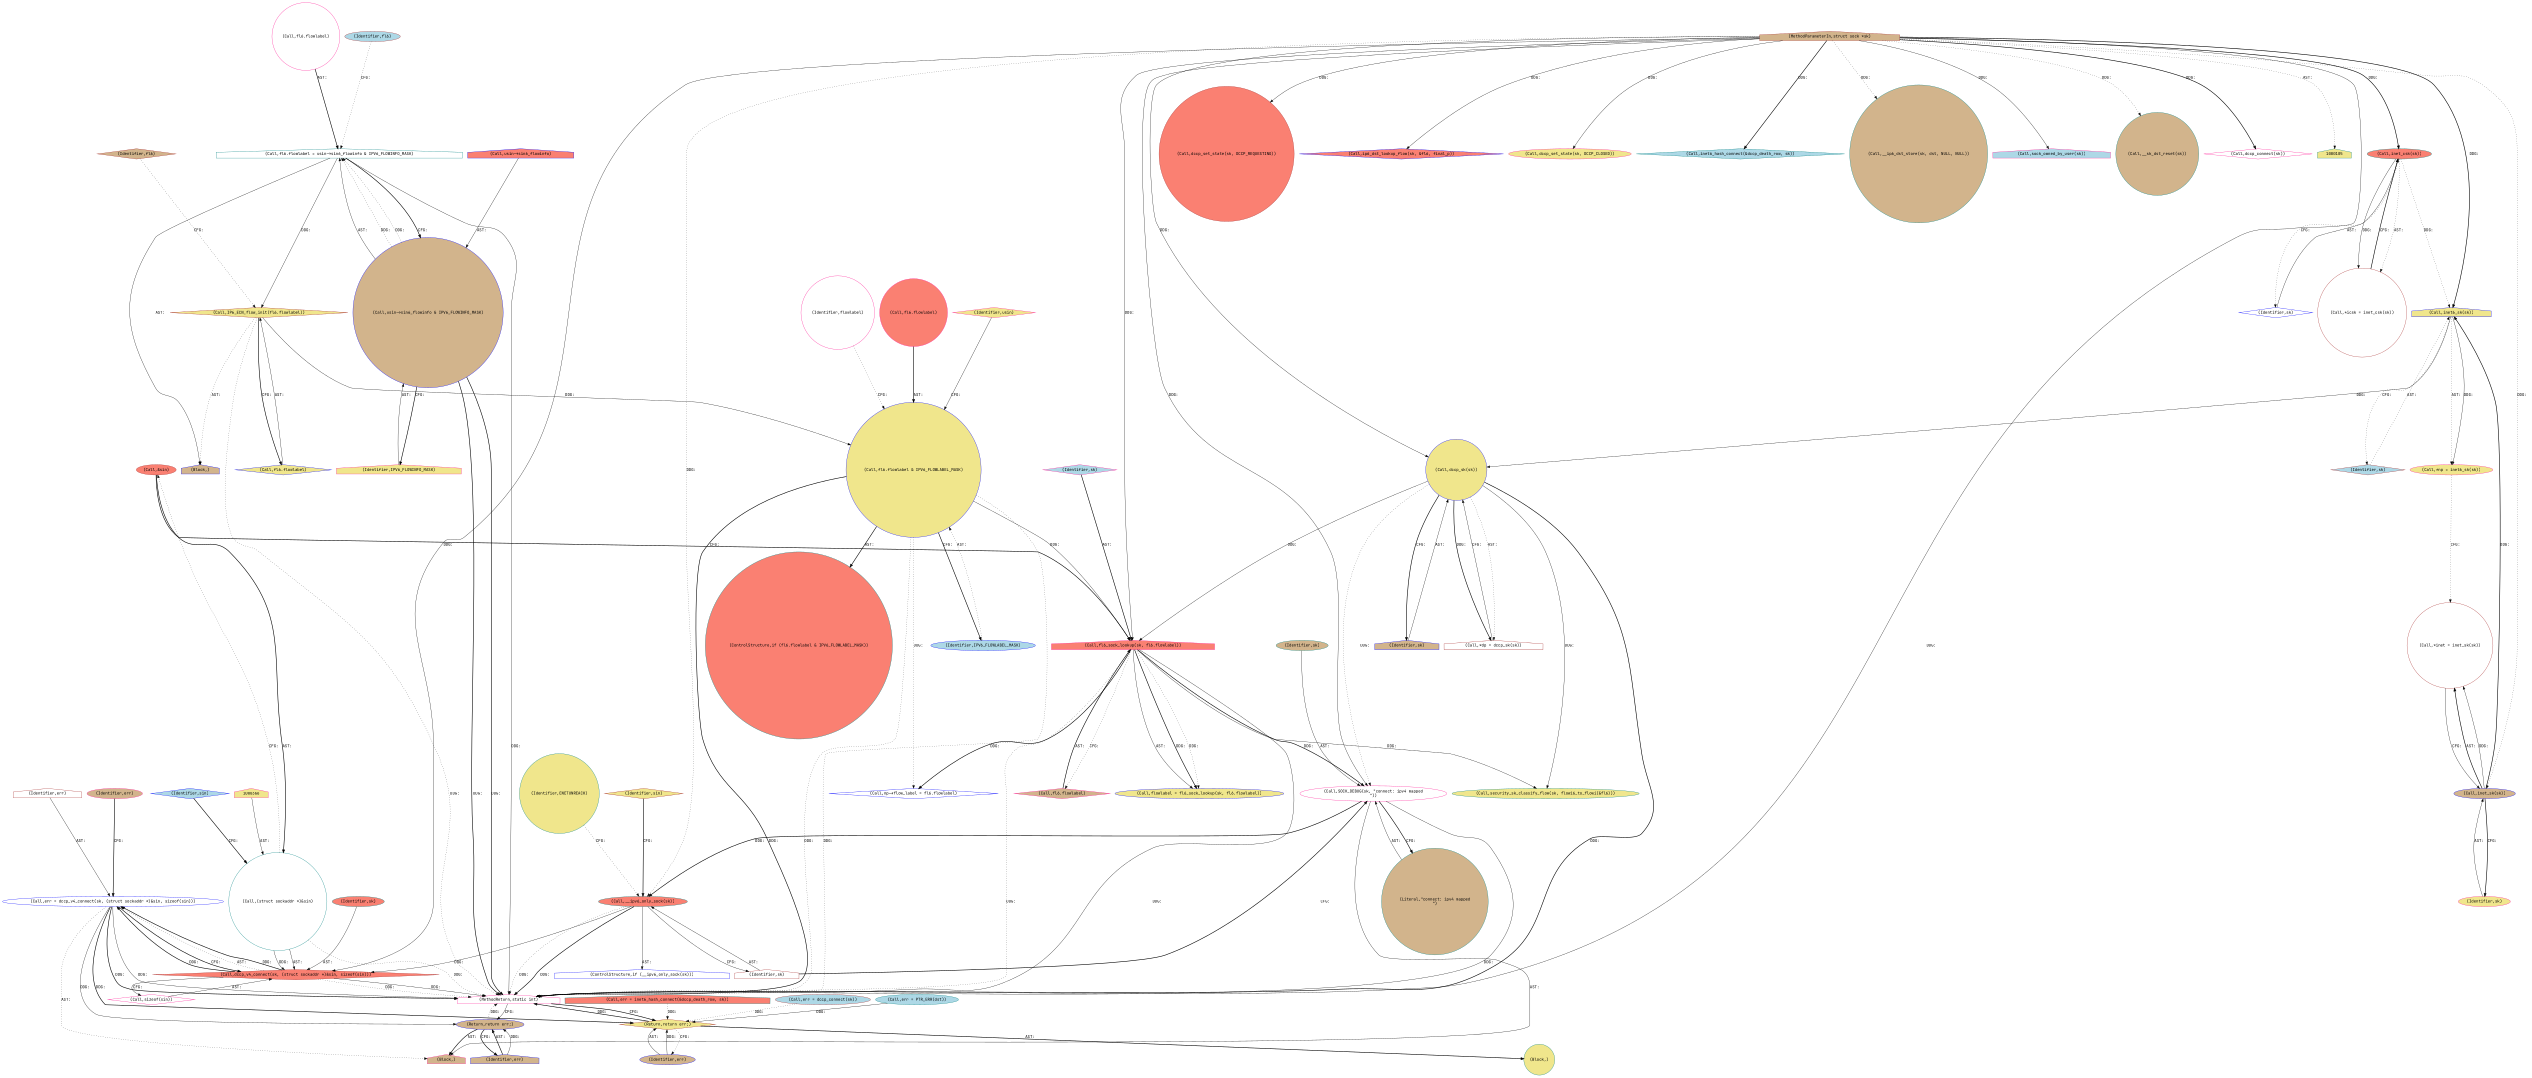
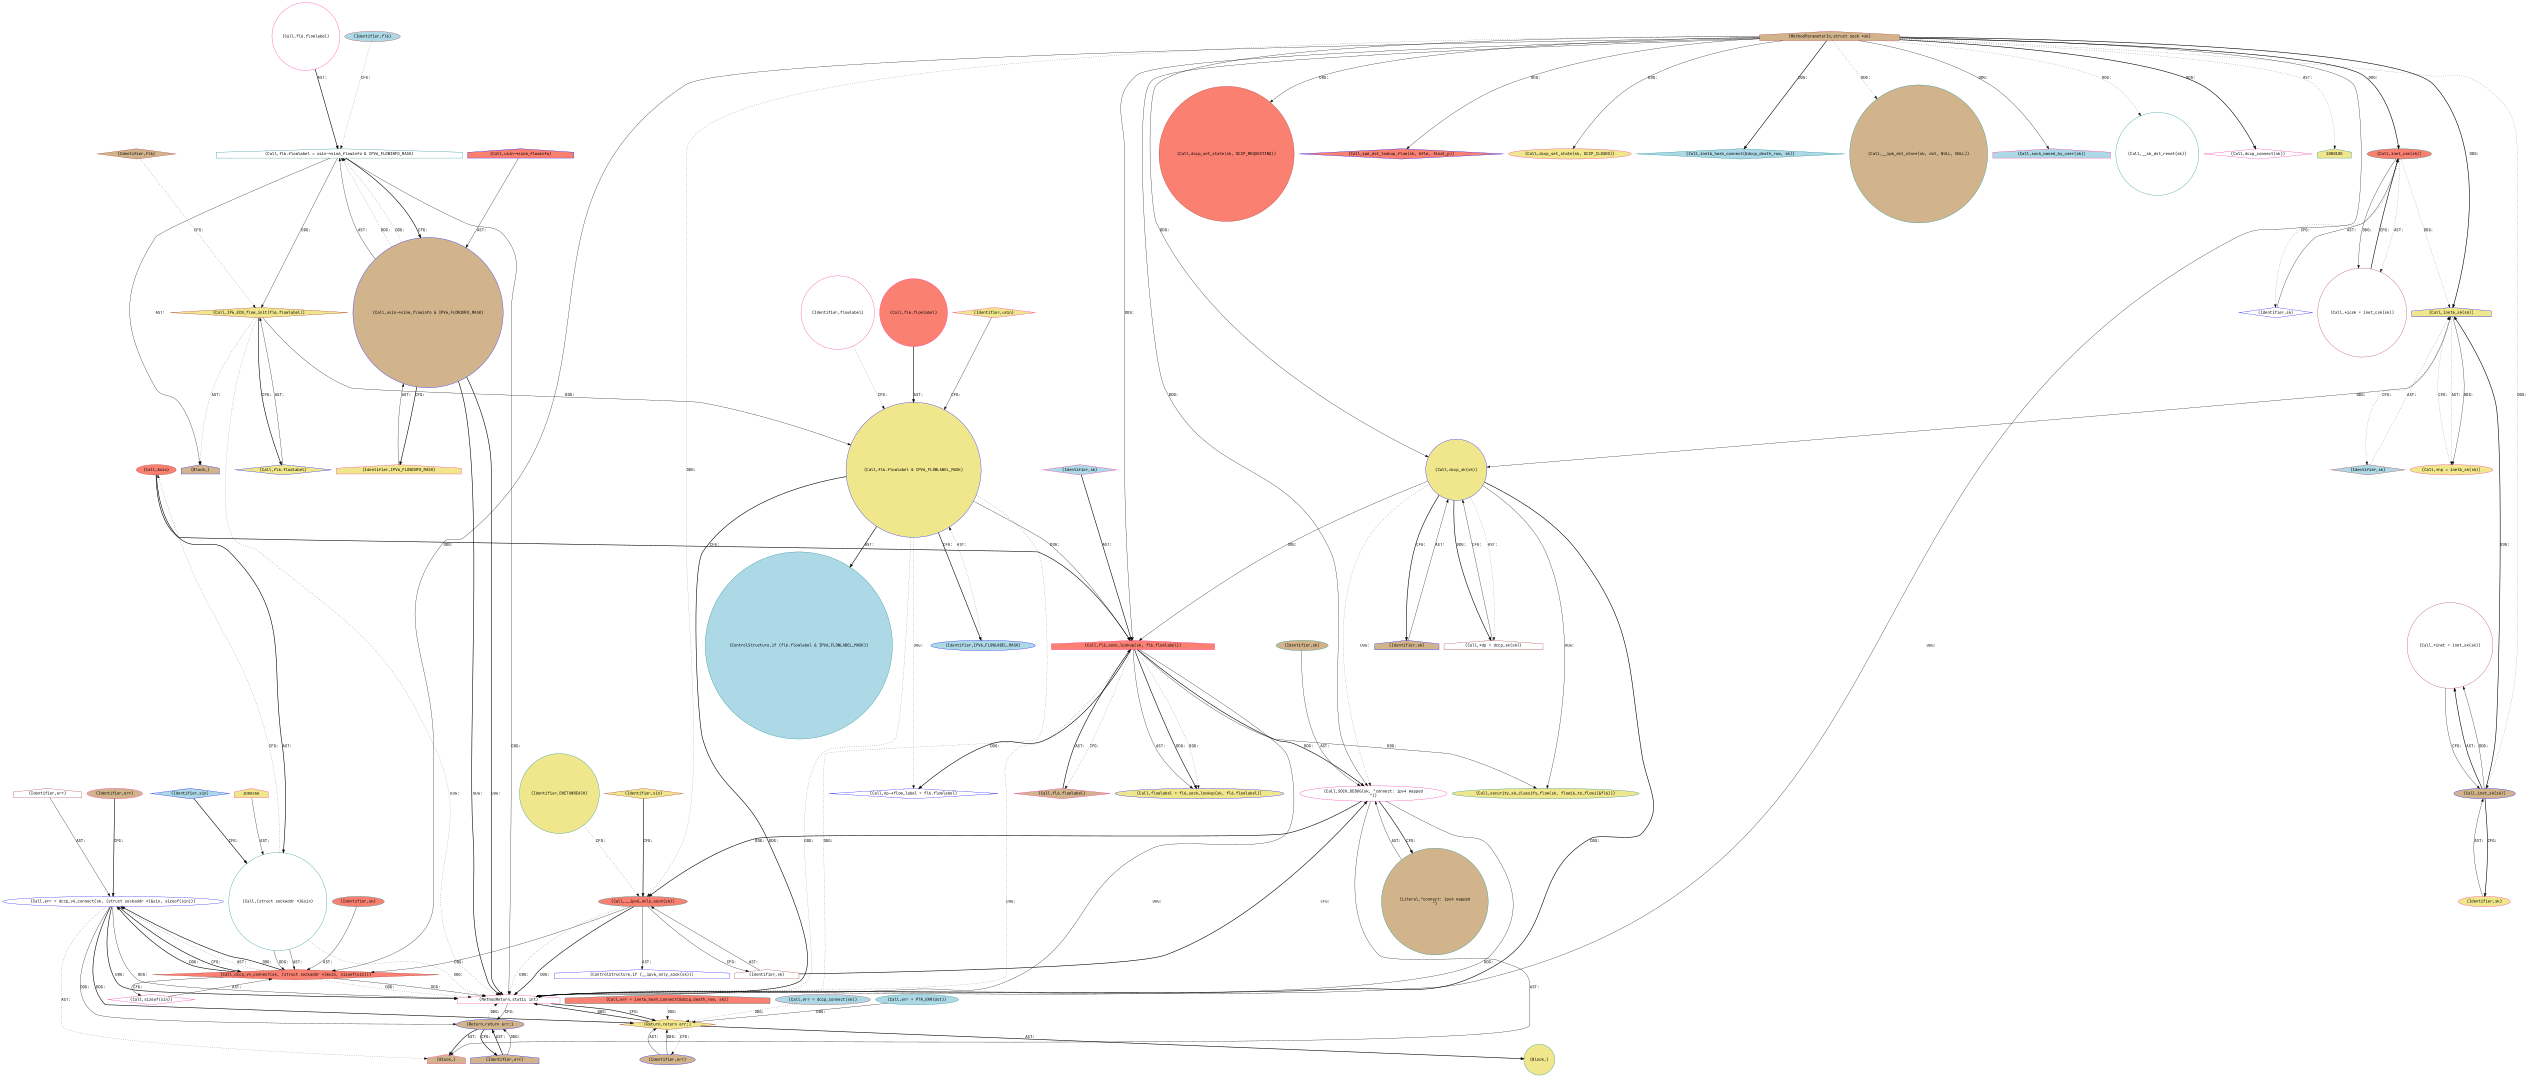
(2157, 154) -> (2157, 154)
(2451, 537) -> (2438, 392)
(799, 645) -> (799, 645)
